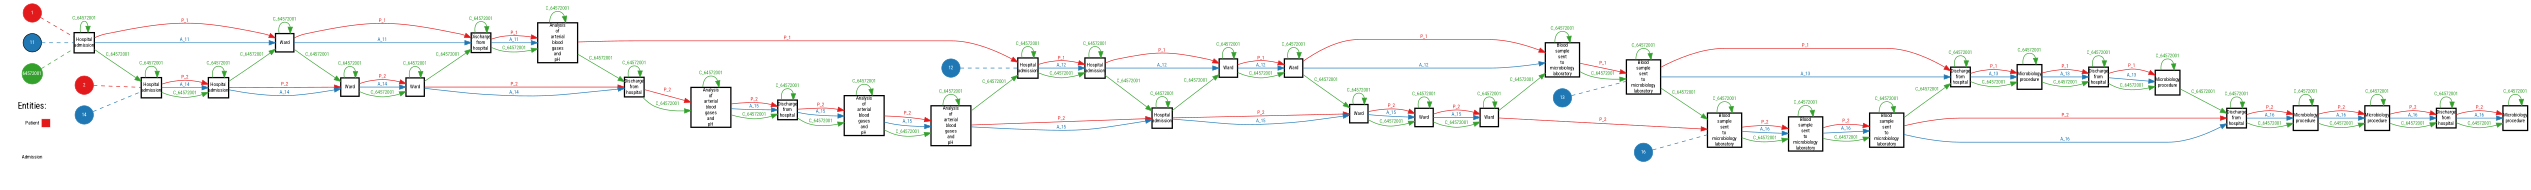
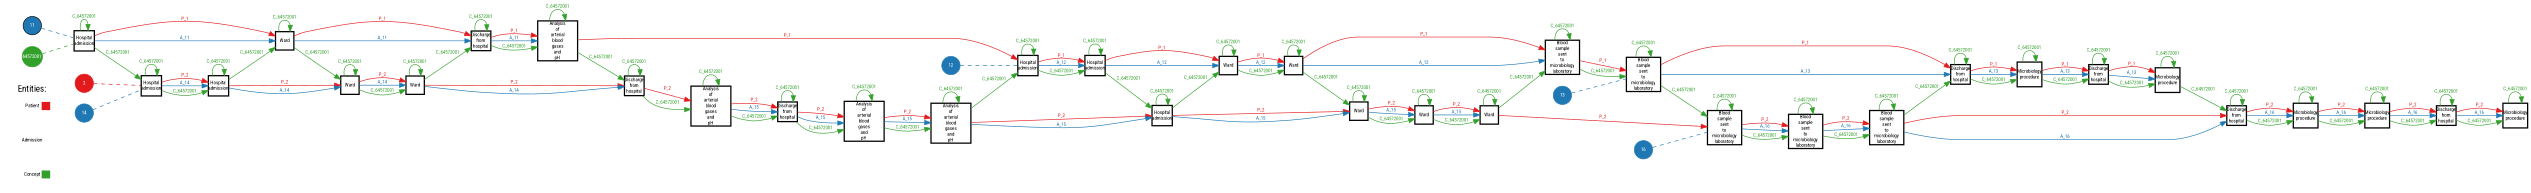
(32, 13) -> none
none -> (32, 174)
